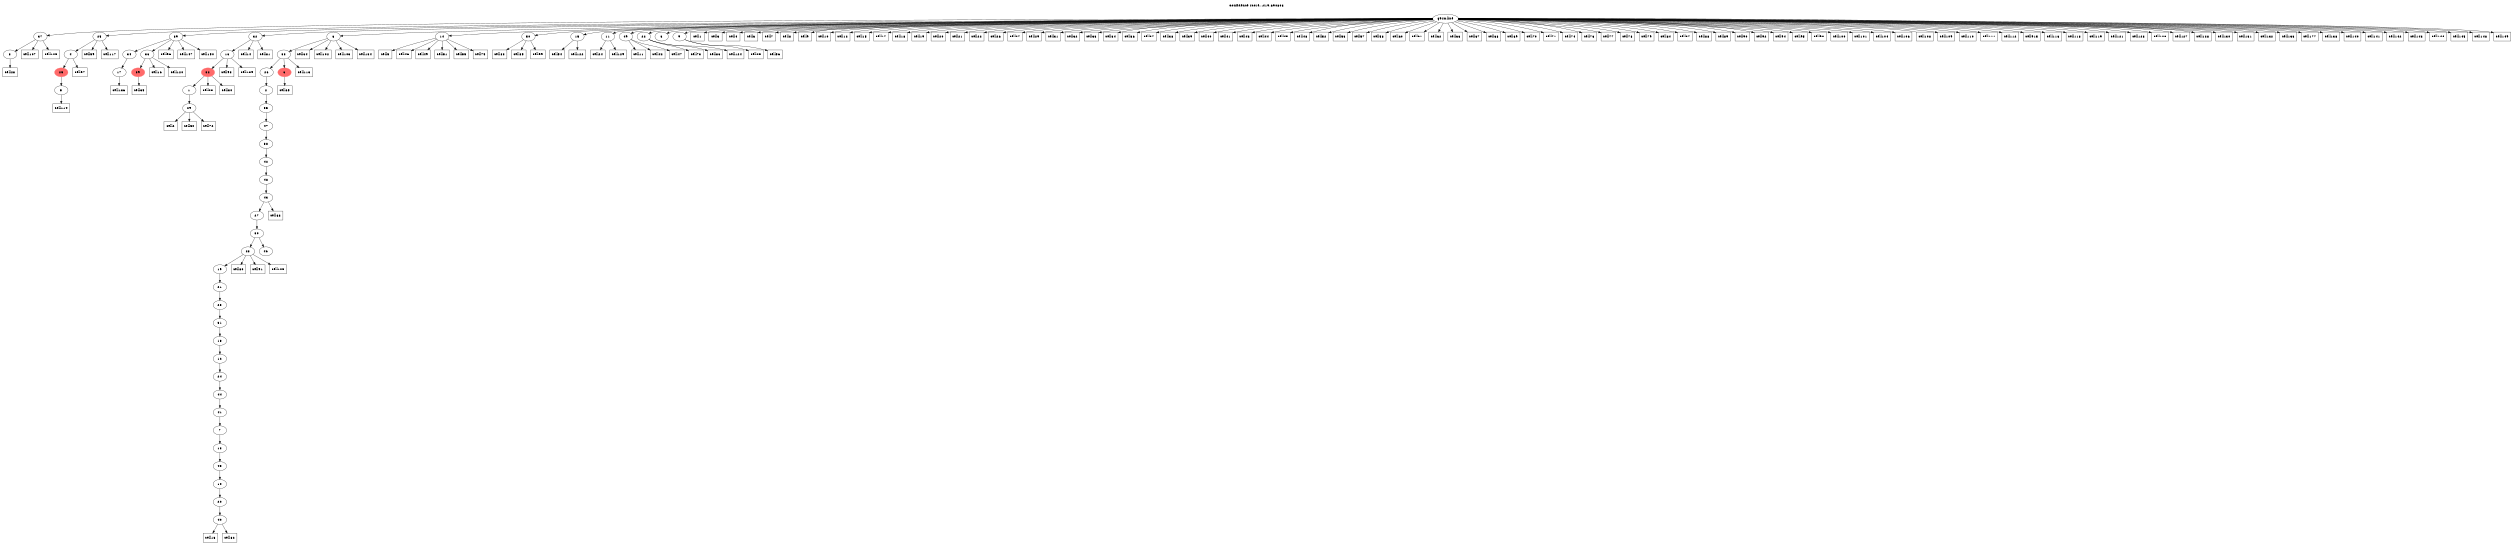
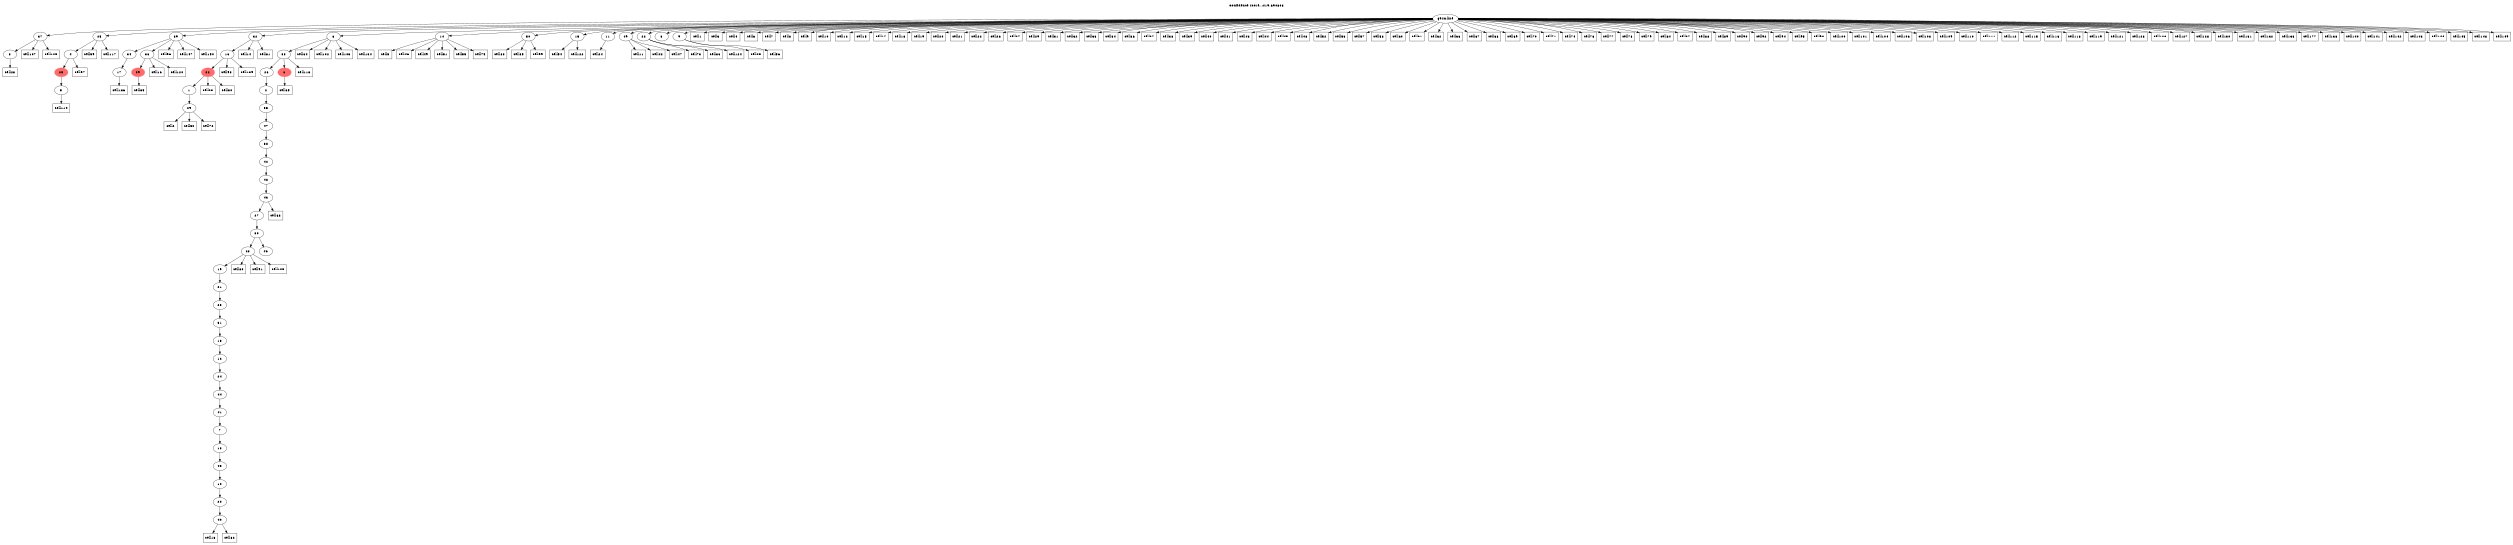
(1689, 22) -> (1686, 22)
(2032, 37) -> (2032, 37)
(618, 54) -> none
